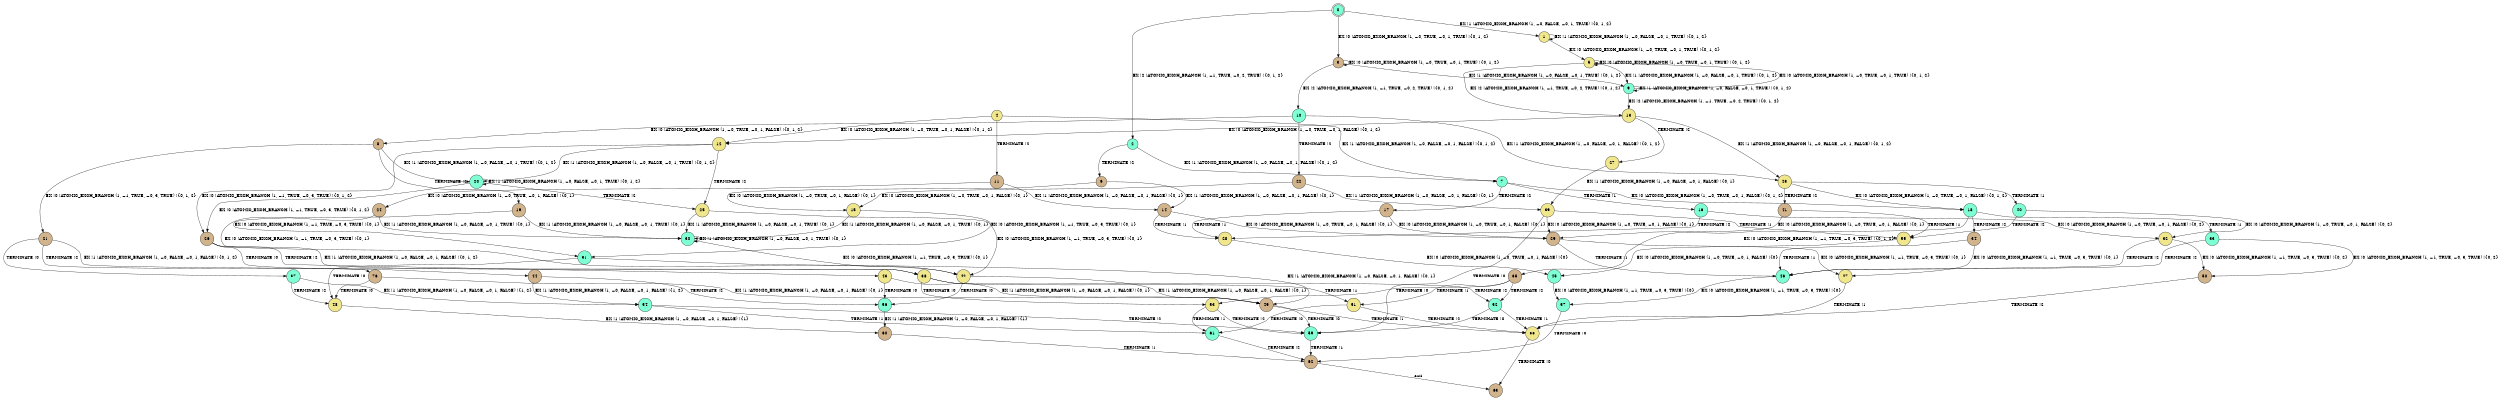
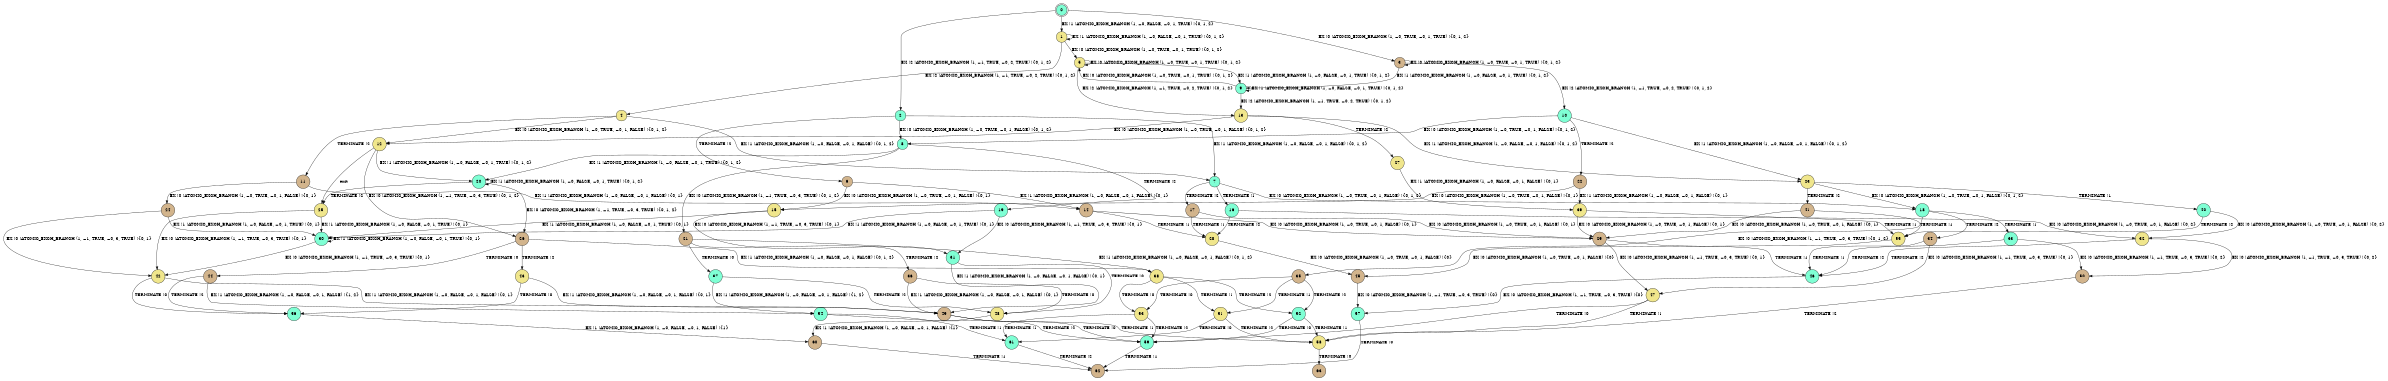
none -> (854, 81)
none -> (899, 129)
(378, 144) -> (903, 144)
(730, 182) -> (344, 182)
(519, 210) -> (1001, 210)
(375, 276) -> (910, 276)
(1554, 276) -> (1358, 276)
(1436, 283) -> (1403, 325)
(1402, 376) -> none
